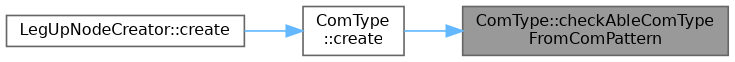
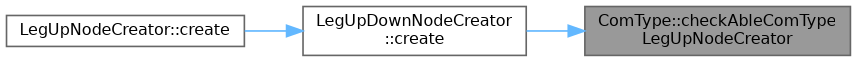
(354, 31) -> (415, 31)
(595, 31) -> (718, 31)
